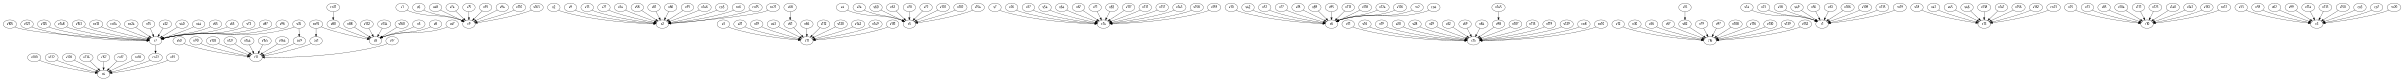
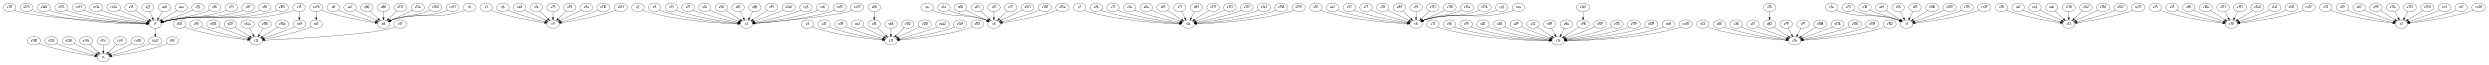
(333, 15) -> (432, 14)
(858, 24) -> (942, 24)
